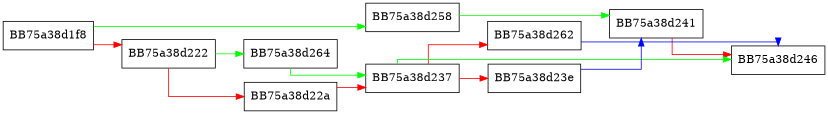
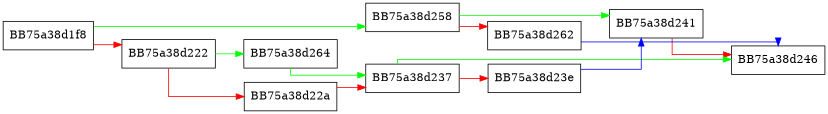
(444, 45) -> (469, 27)
